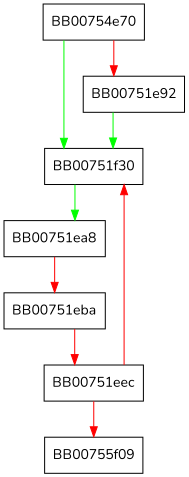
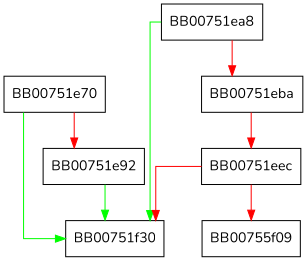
(94, 22) -> (55, 94)
(75, 197) -> (150, 111)
